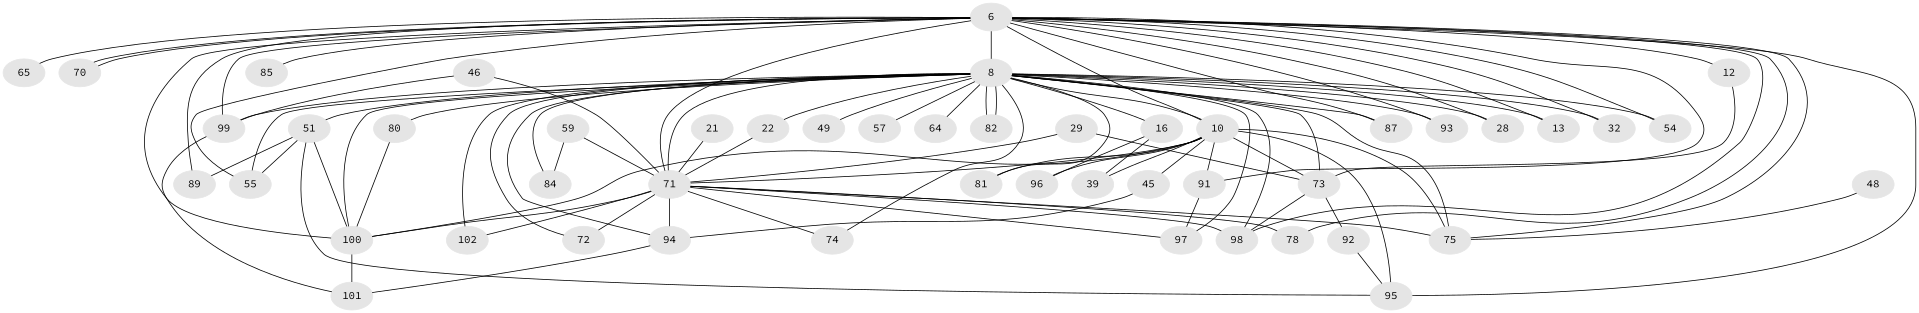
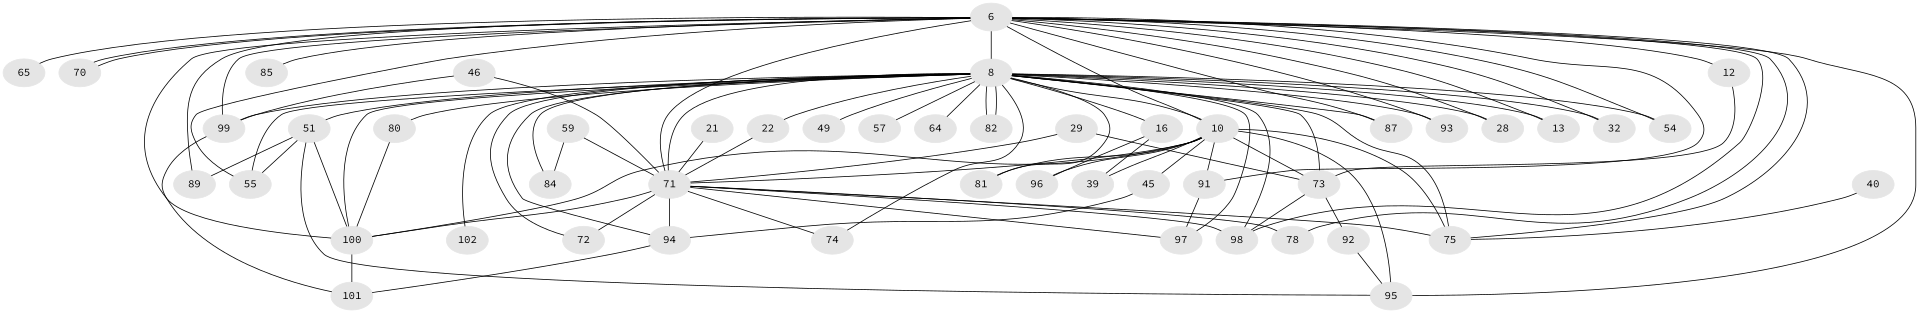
(1873, 184) -> (1873, 184)
(557, 217) -> none
